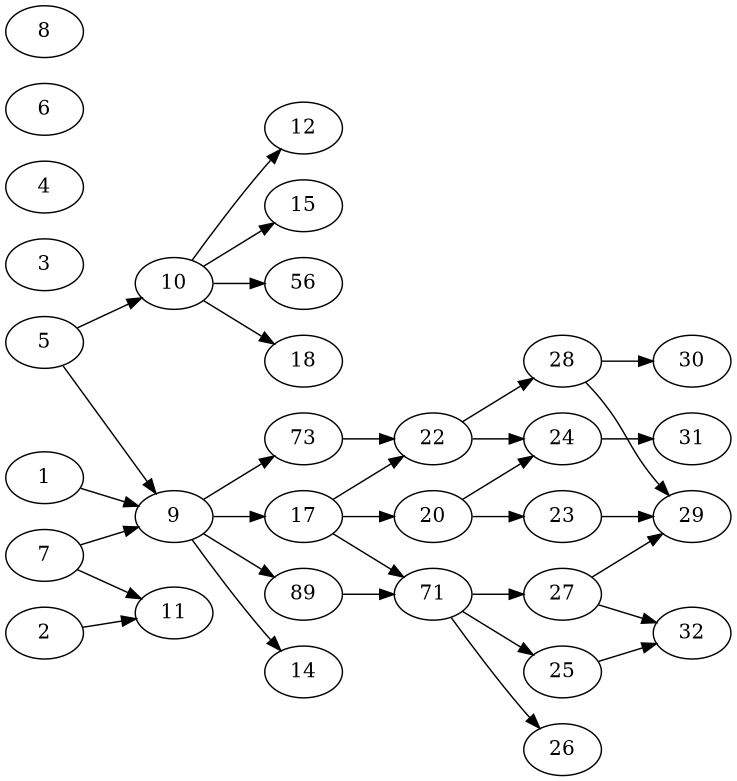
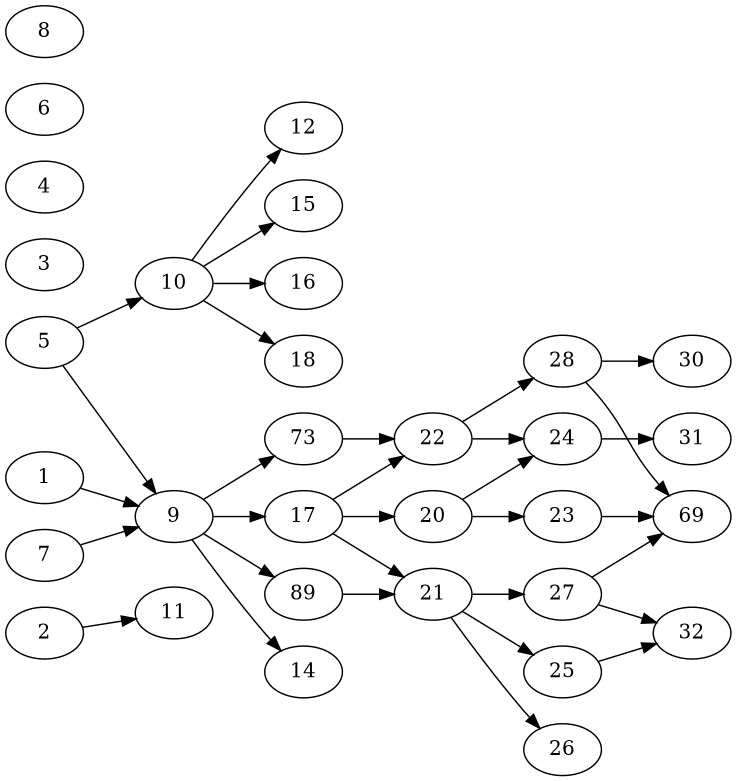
(304, 283) -> (304, 283)
(692, 517) -> (692, 517)
(103, 581) -> none
(433, 594) -> (433, 594)
